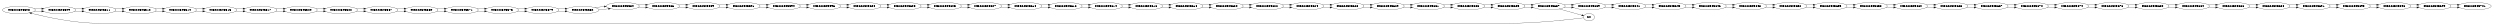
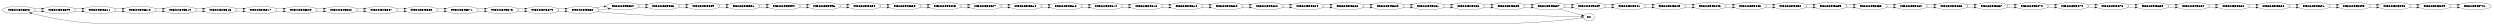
none -> (1089, 16)
